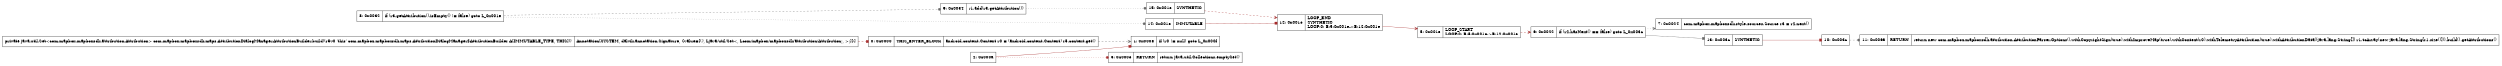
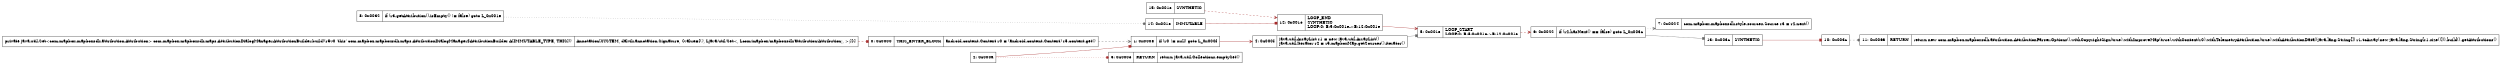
(983, 9) -> none
none -> (1330, 42)
